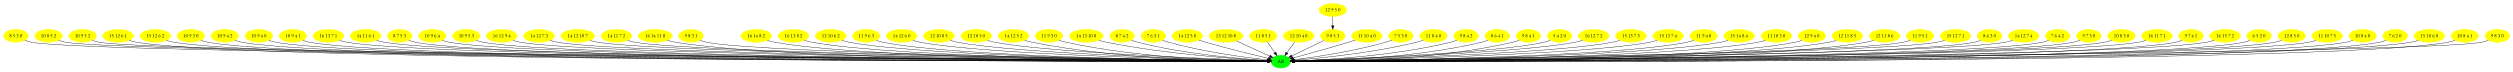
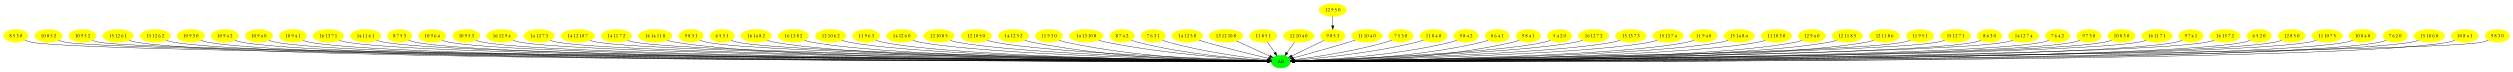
none -> (722, 36)
